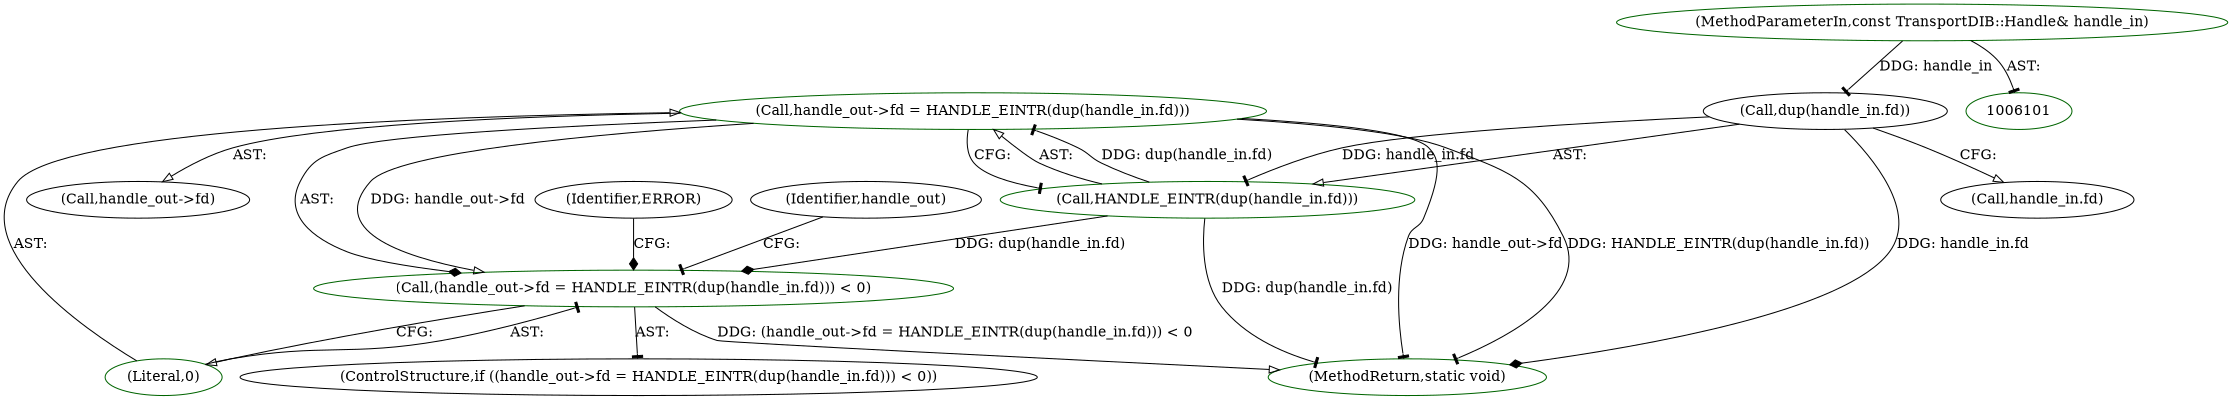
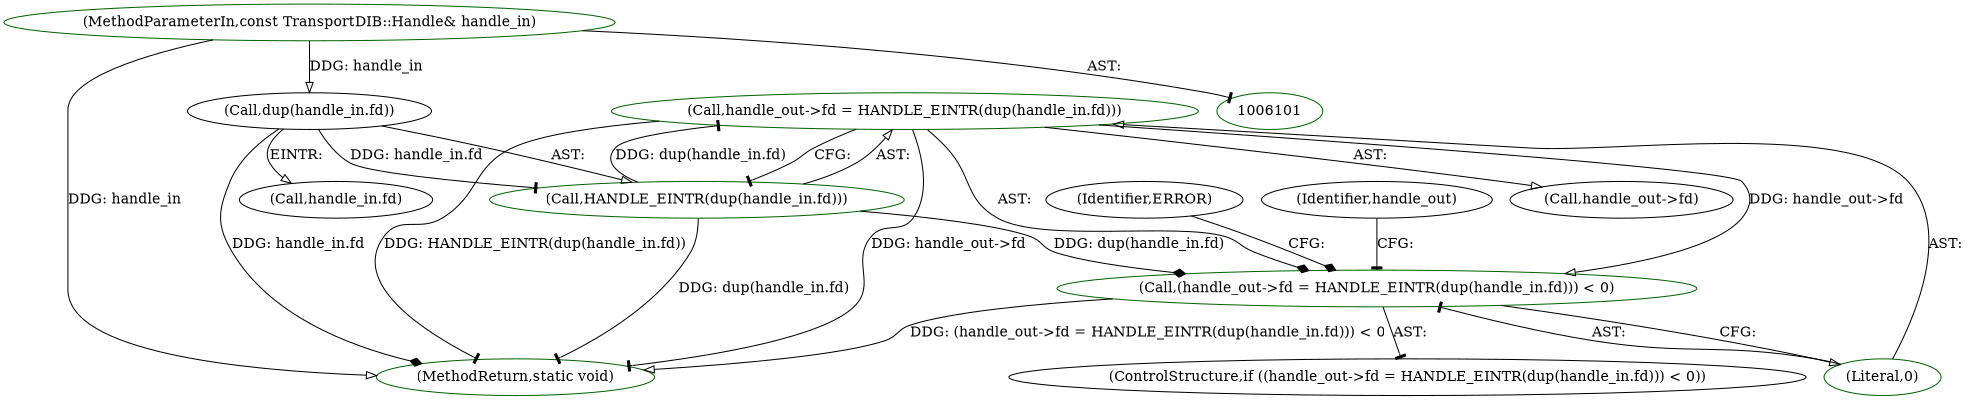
(1876, 65) -> (310, 62)
(1981, 155) -> (299, 155)
none -> (68, 279)
